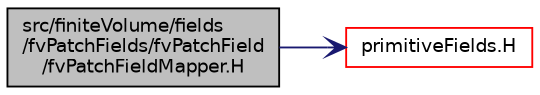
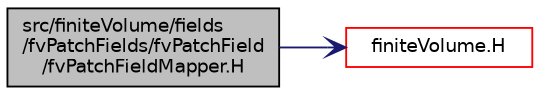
(439, 47) -> (439, 47)
